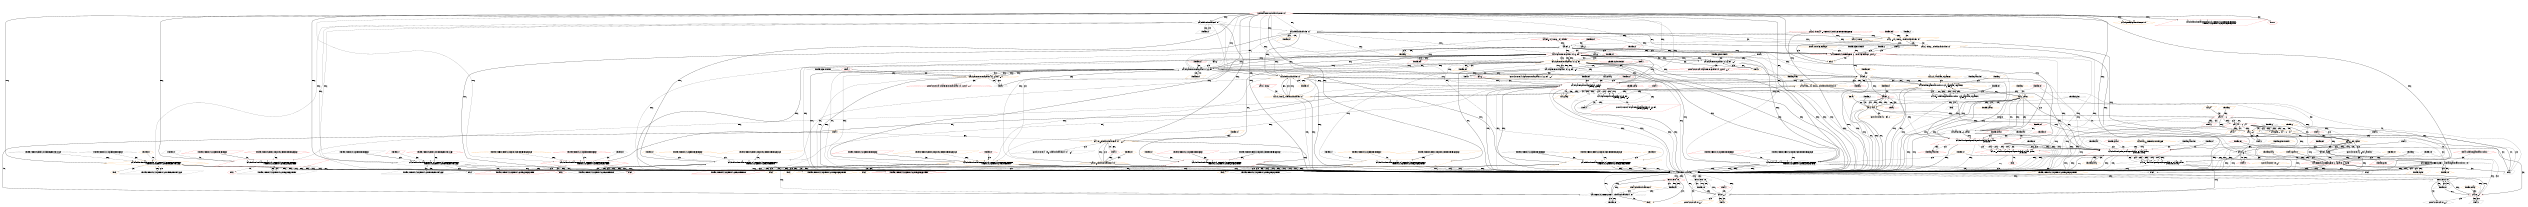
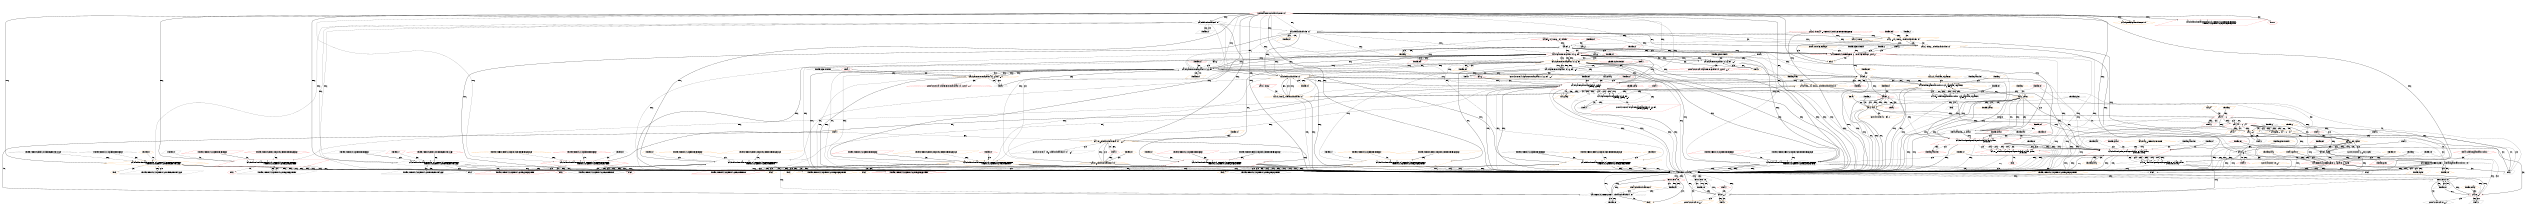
(1961, 132) -> (1961, 132)
(2150, 141) -> (2150, 141)
(2360, 152) -> (2360, 152)
